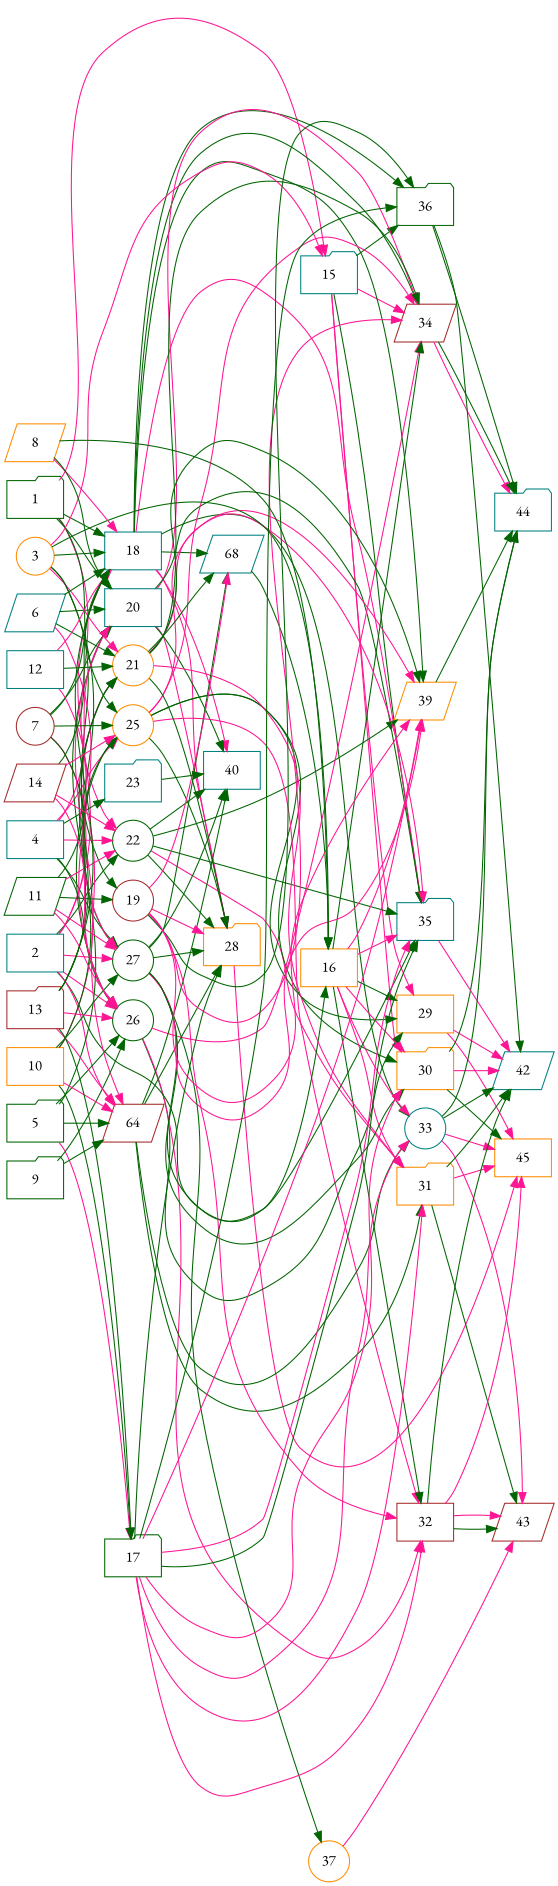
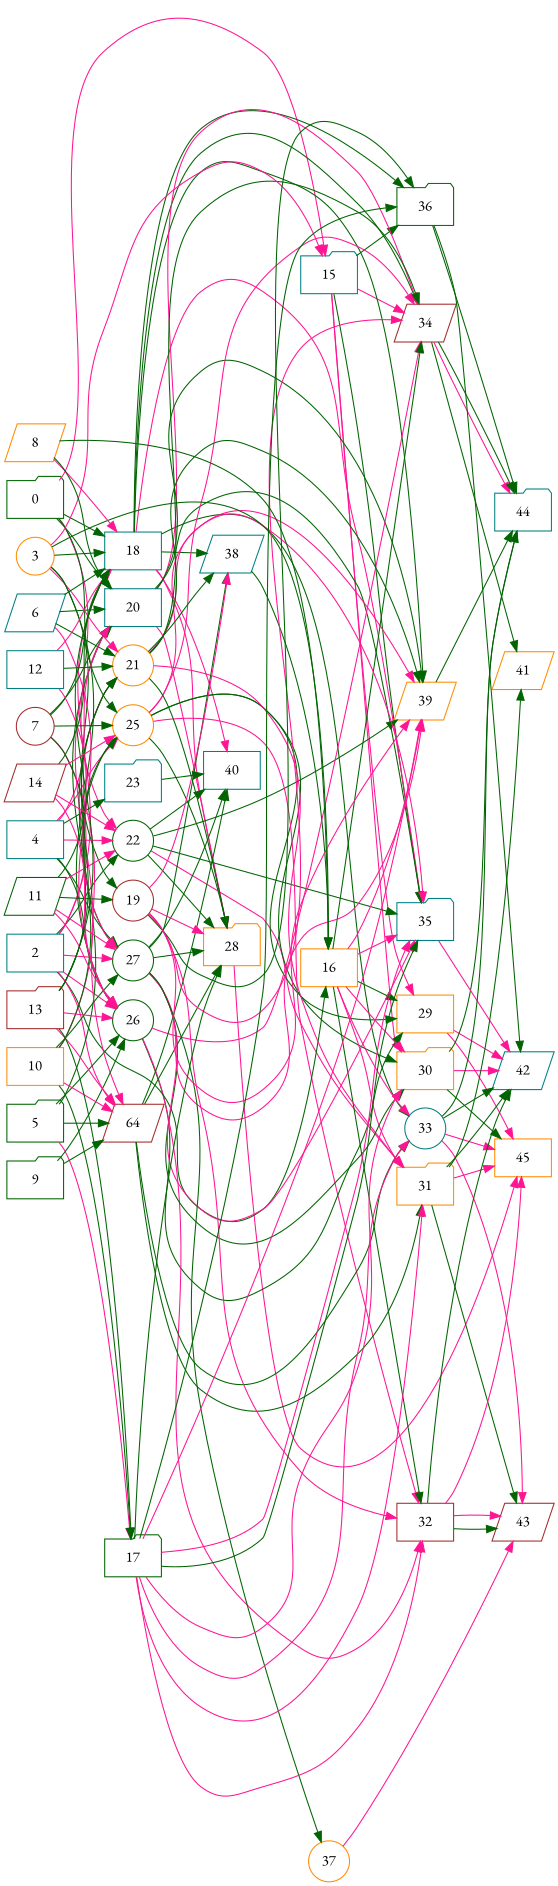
(35, 499) -> (35, 499)
(232, 554) -> (232, 554)
none -> (523, 671)
(191, 682) -> (299, 395)
(332, 1102) -> (332, 1102)
